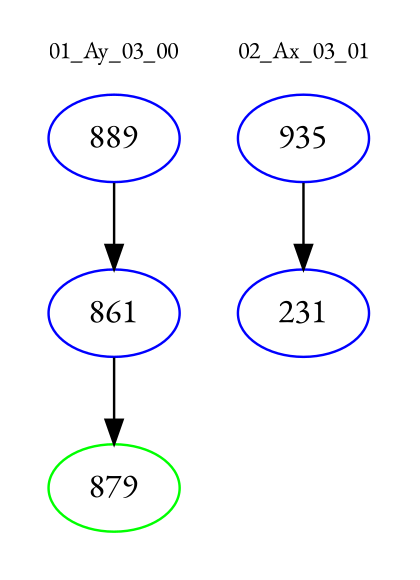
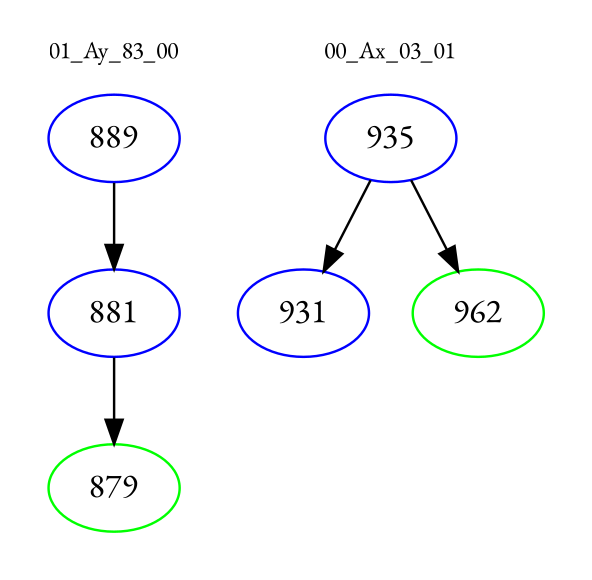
(114, 52) -> (114, 52)
(305, 52) -> (391, 52)
(114, 313) -> (114, 313)
(303, 313) -> (303, 313)
none -> (478, 313)
